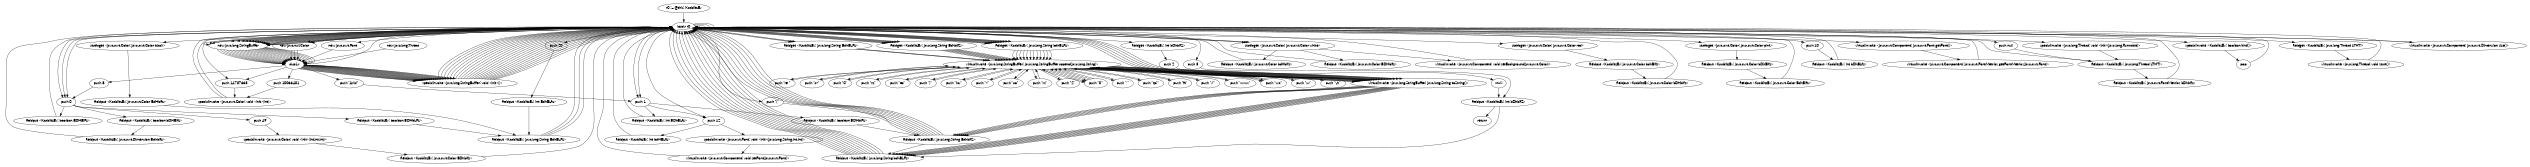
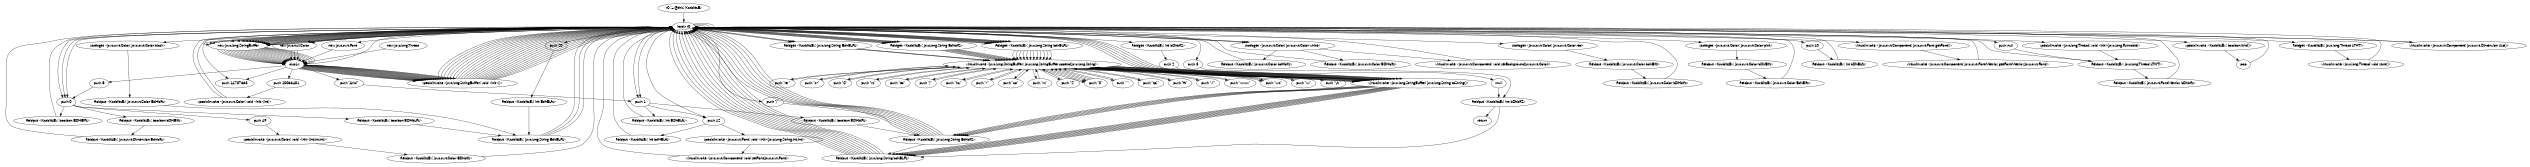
(235, 91) -> none
